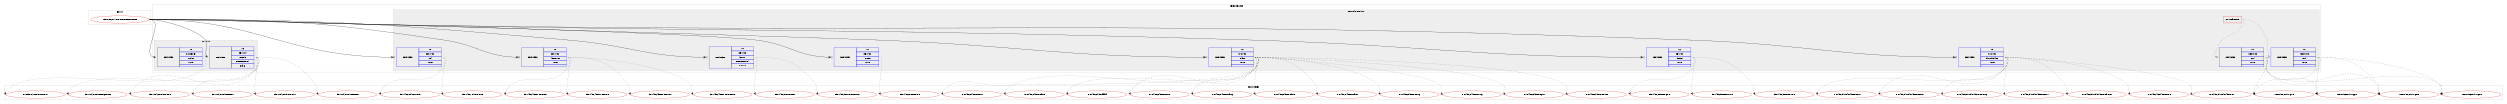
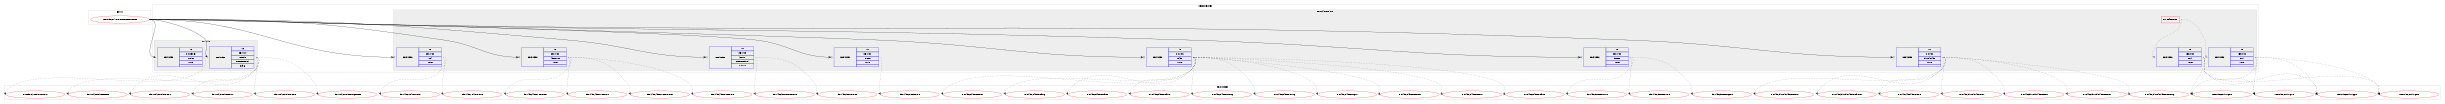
(1097, 95) -> none
